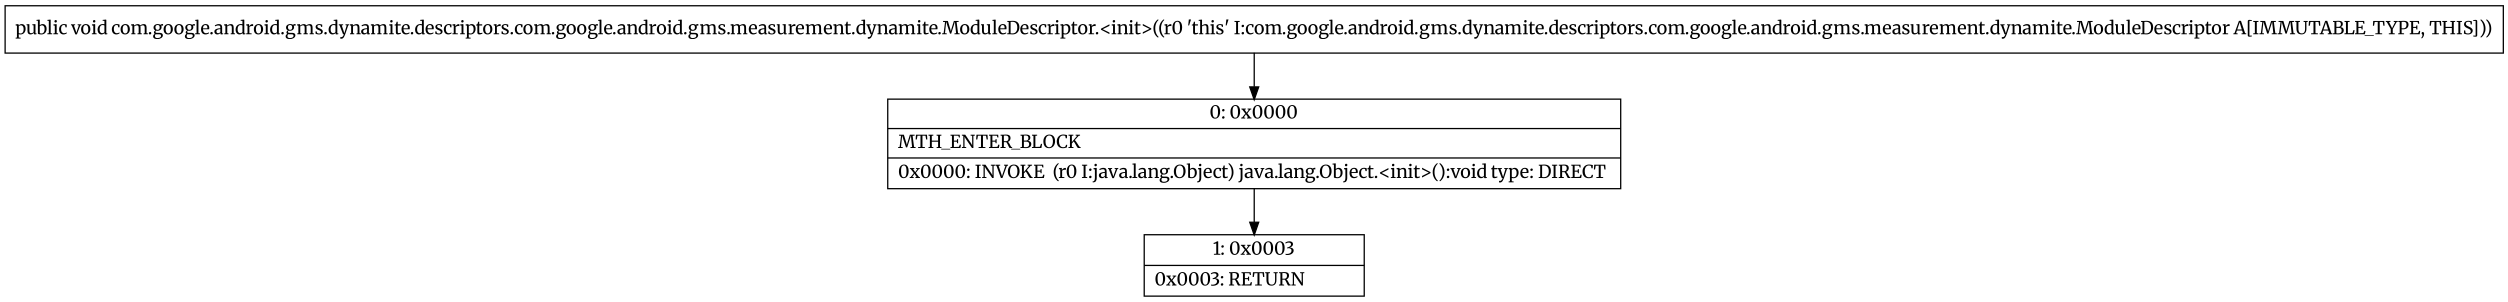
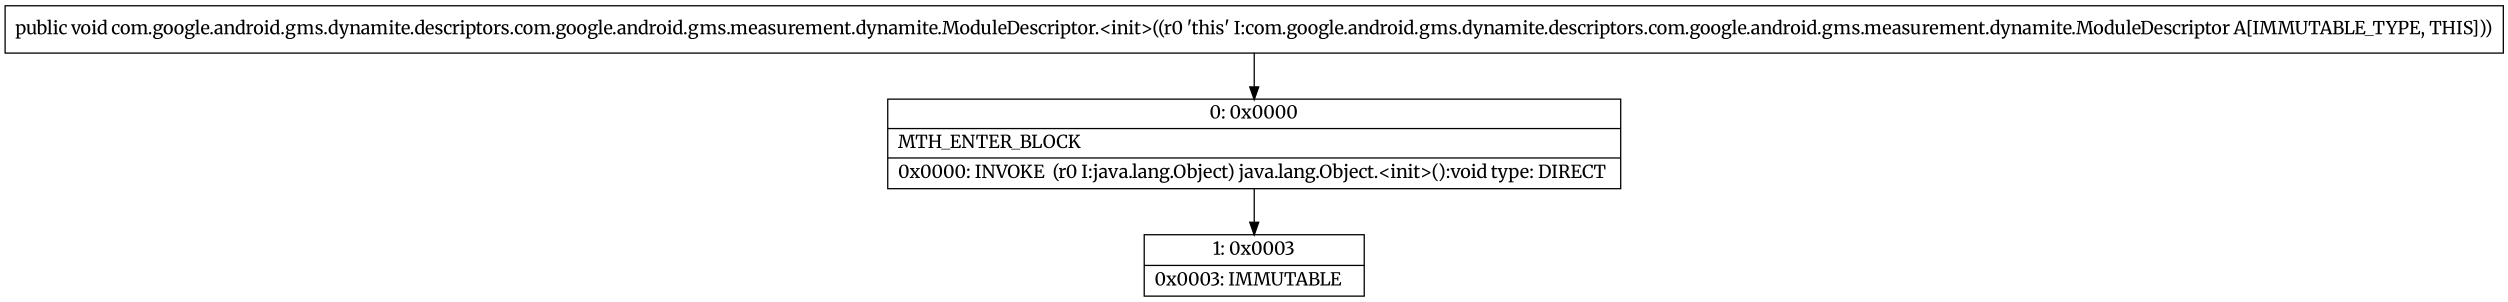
(1236, 280) -> (1254, 280)
